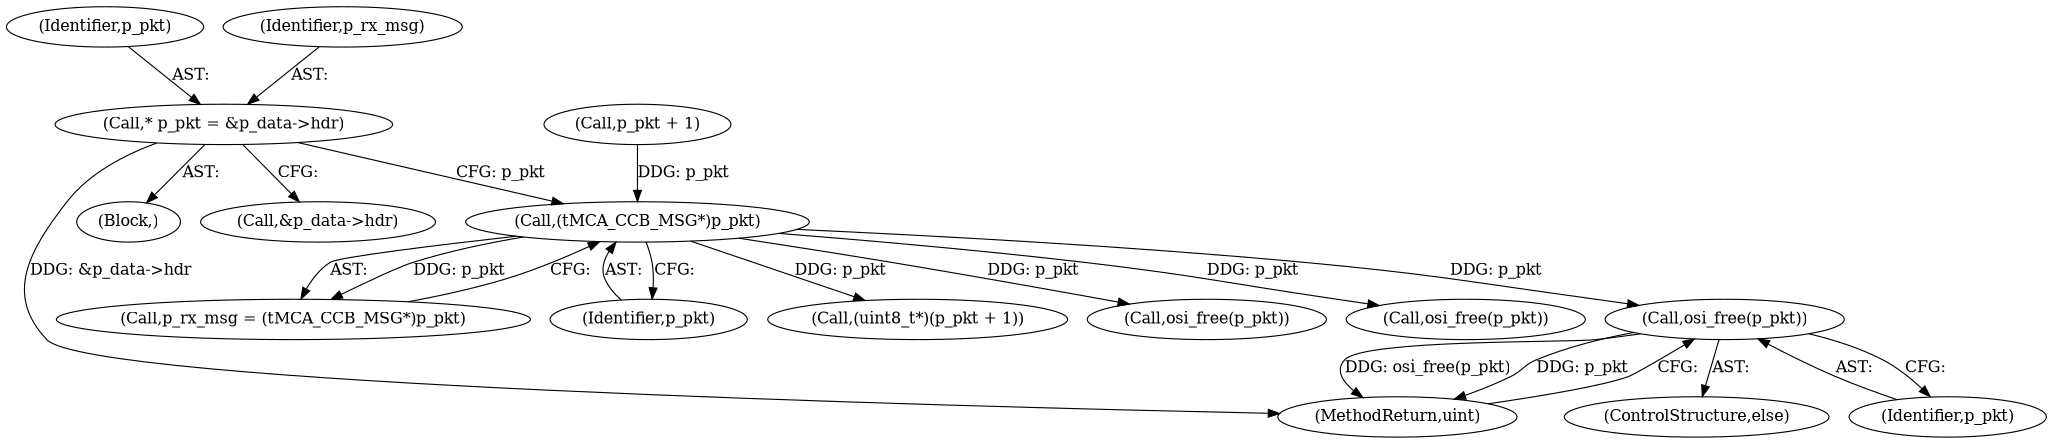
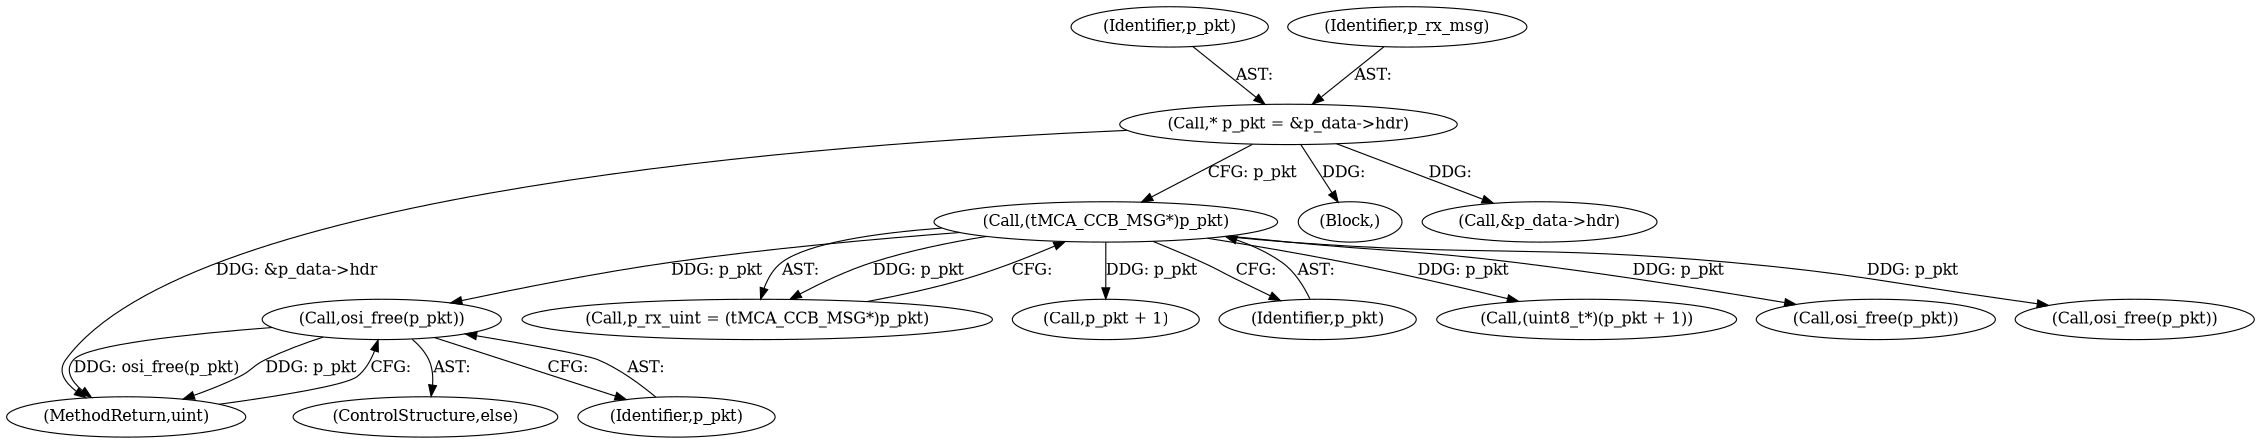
(637, 168) -> (1106, 265)
(204, 173) -> (1346, 173)
(301, 173) -> (1453, 173)
(293, 319) -> (757, 319)
